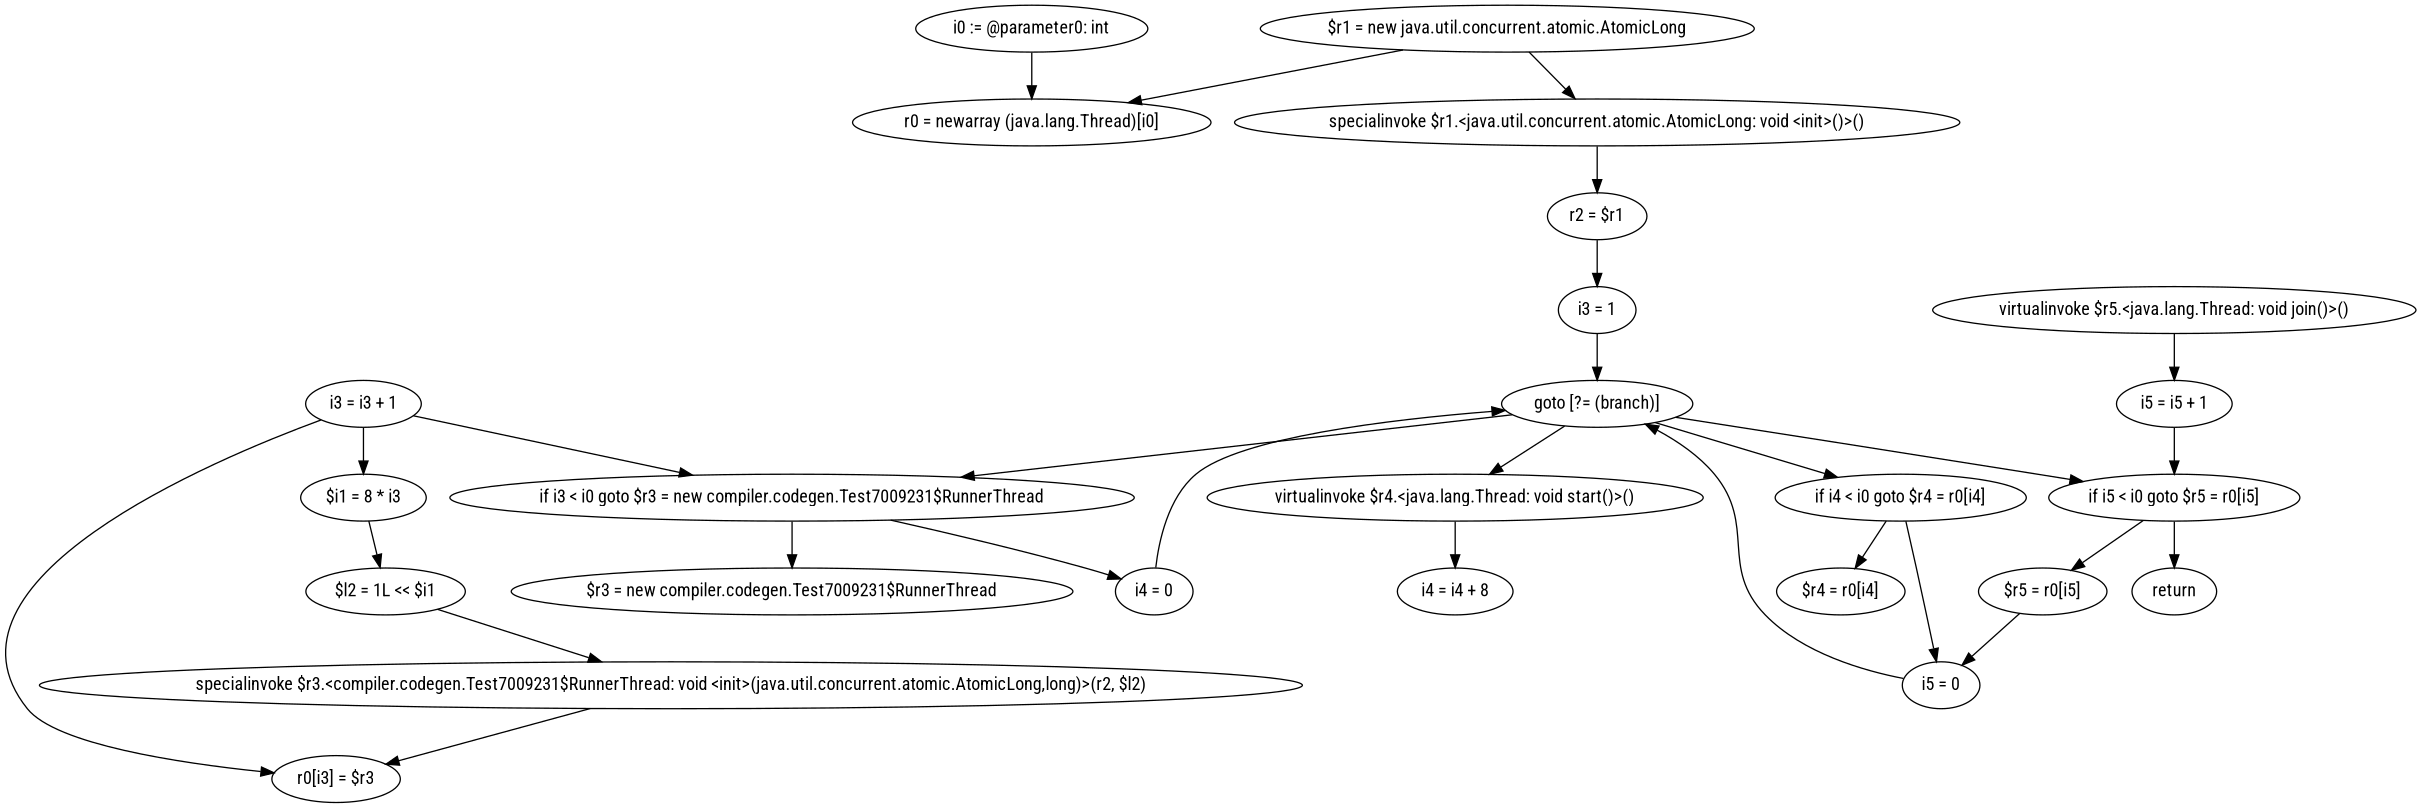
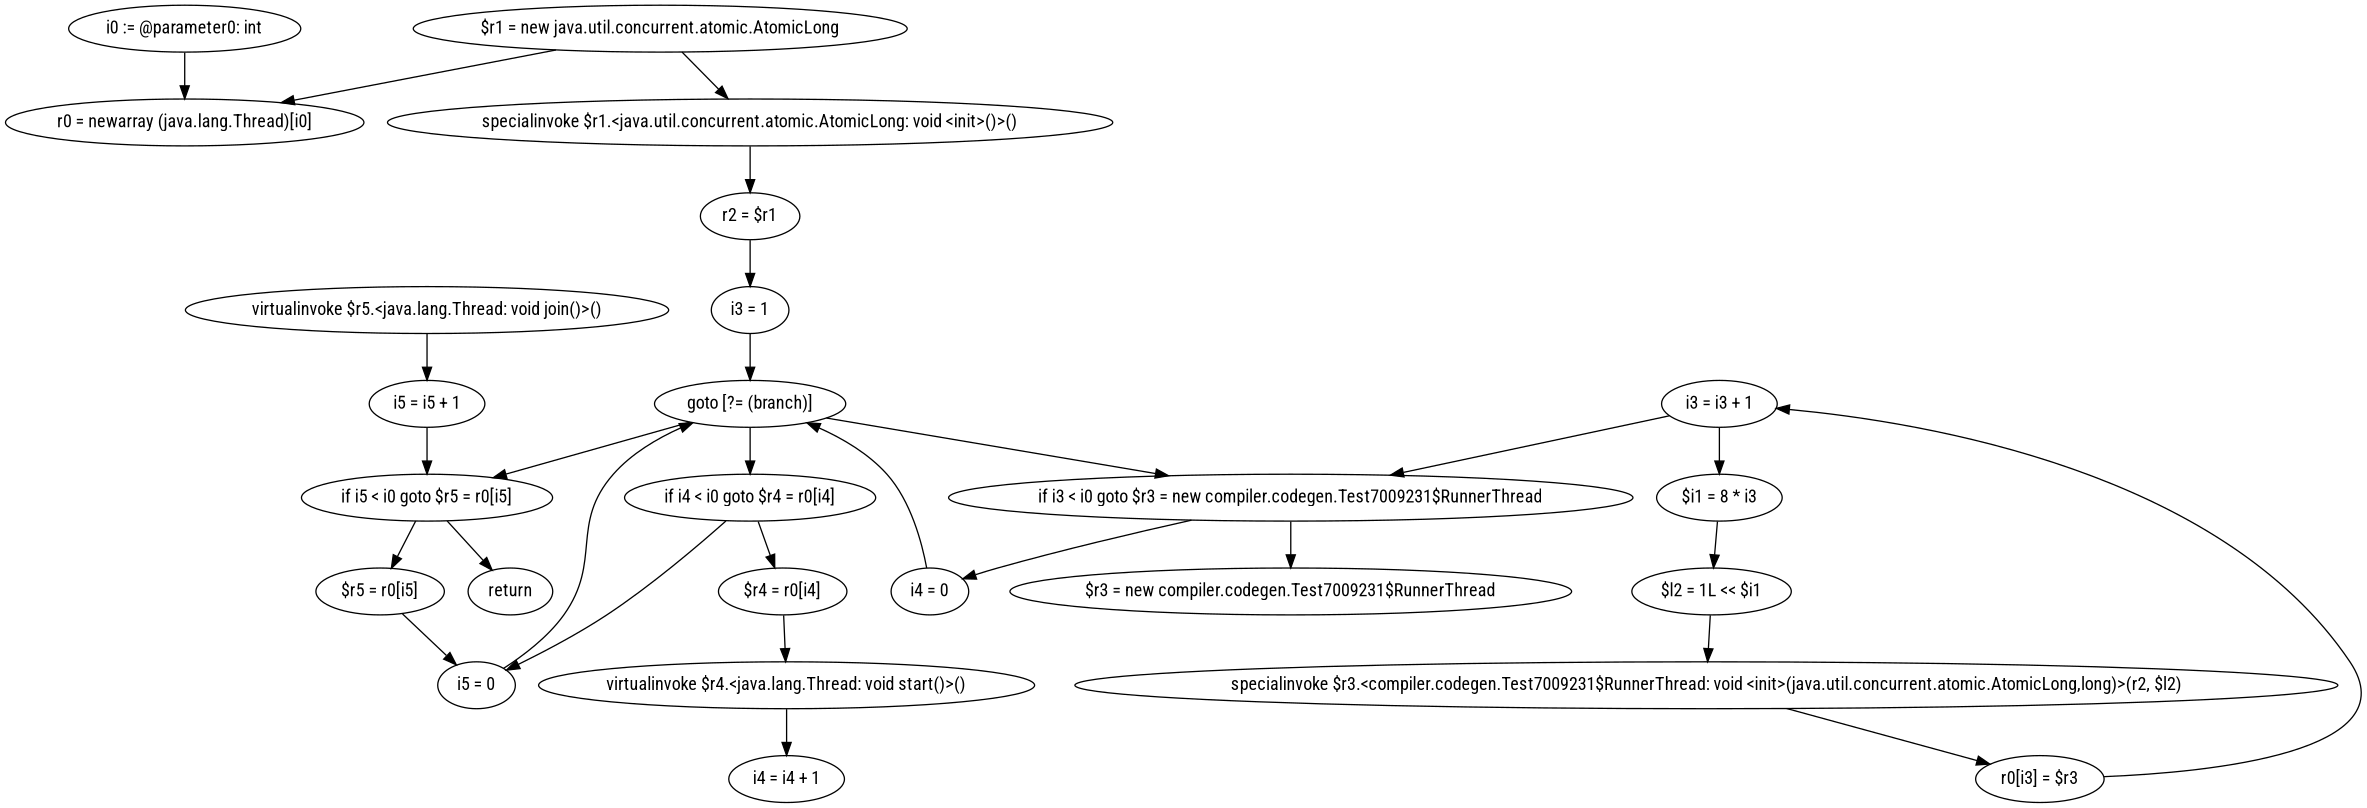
(1533, 447) -> (784, 632)
(1455, 591) -> (787, 779)
(22, 605) -> (2238, 552)
